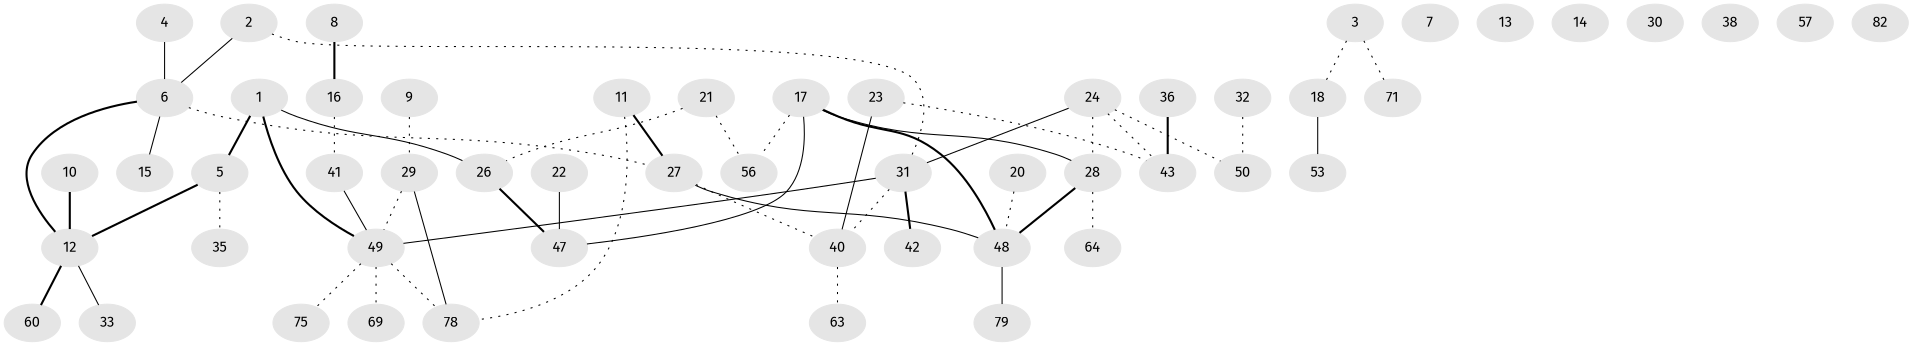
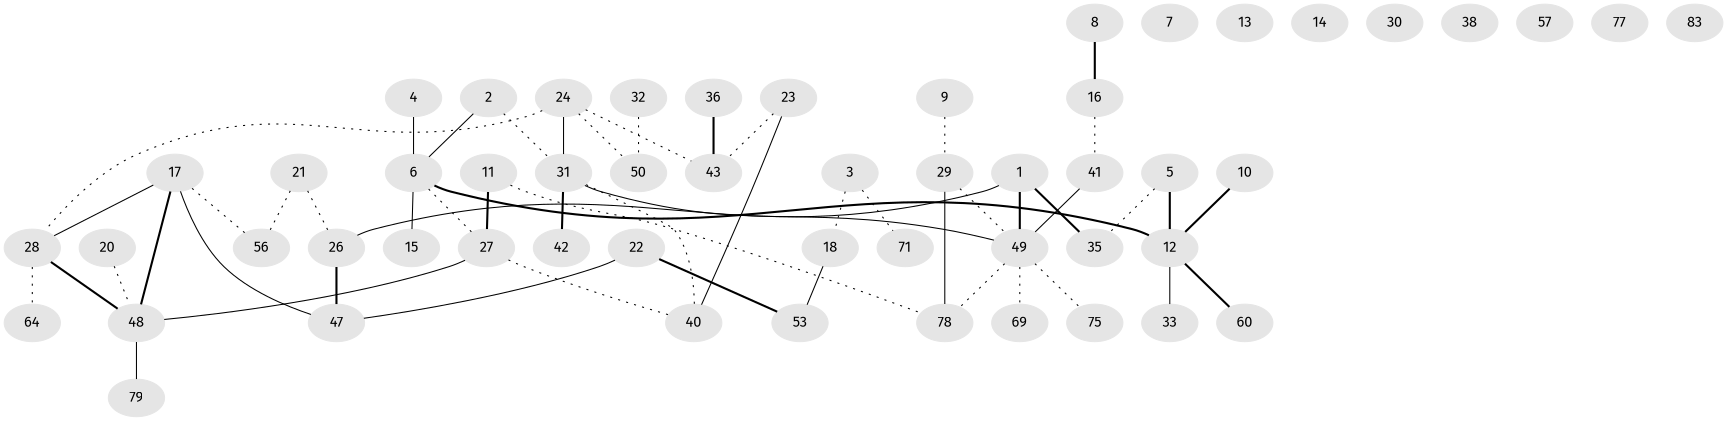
none -> (1620, 23)
(1880, 23) -> (1695, 23)
(240, 135) -> (1053, 206)
none -> (718, 285)
(838, 323) -> none
